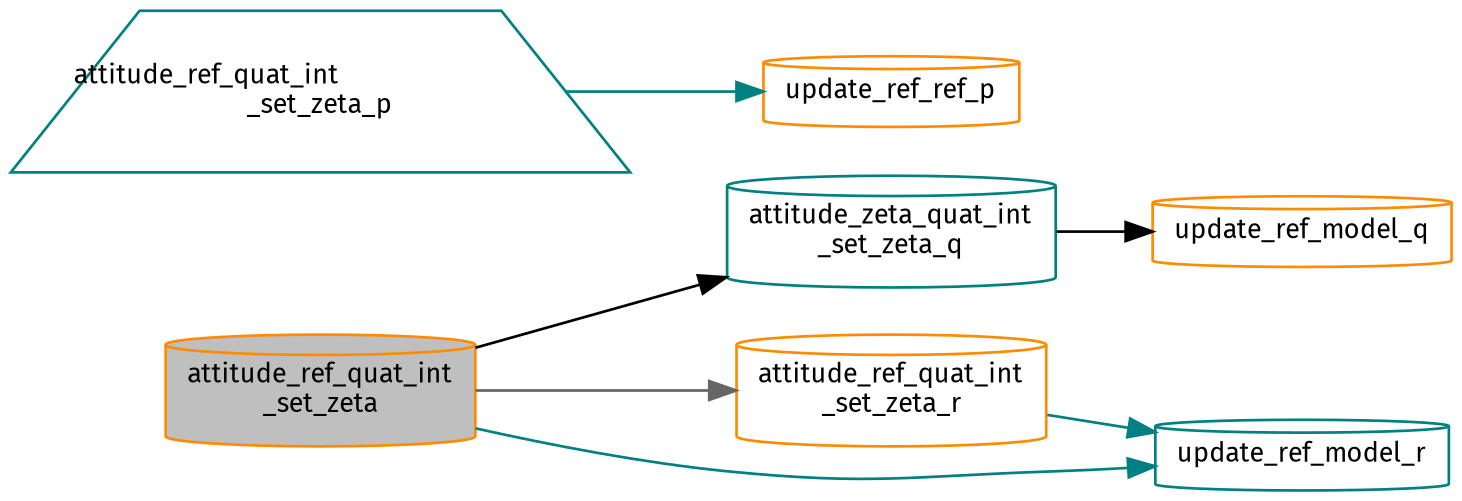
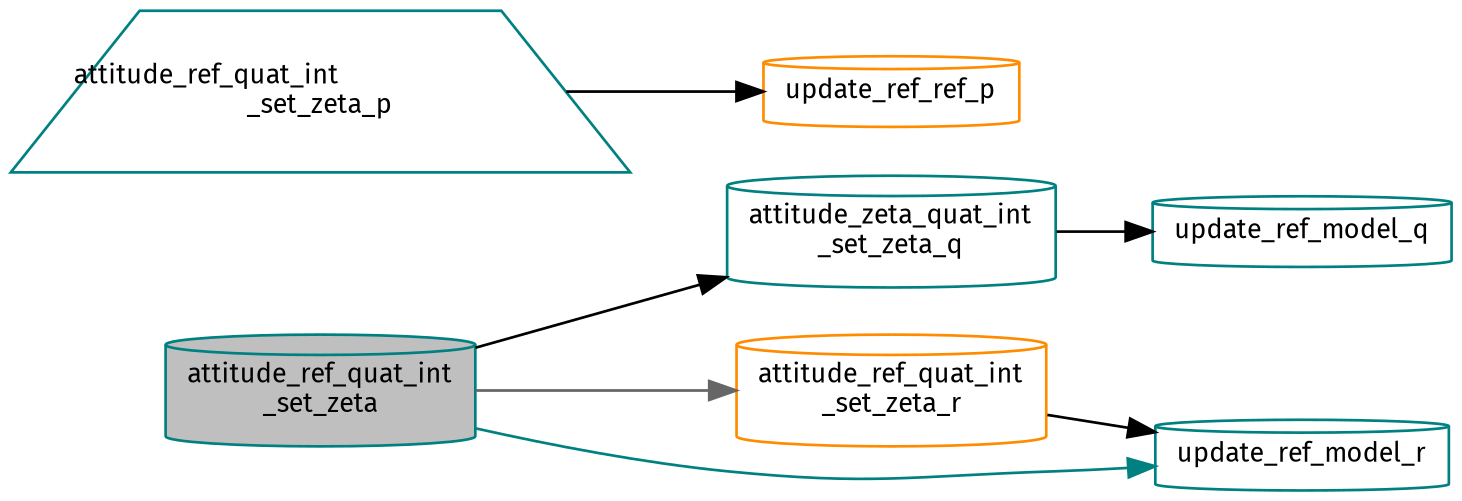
(651, 92) -> (651, 92)
(1302, 232) -> (1302, 232)
(320, 390) -> (320, 390)
(1088, 421) -> (1088, 421)
